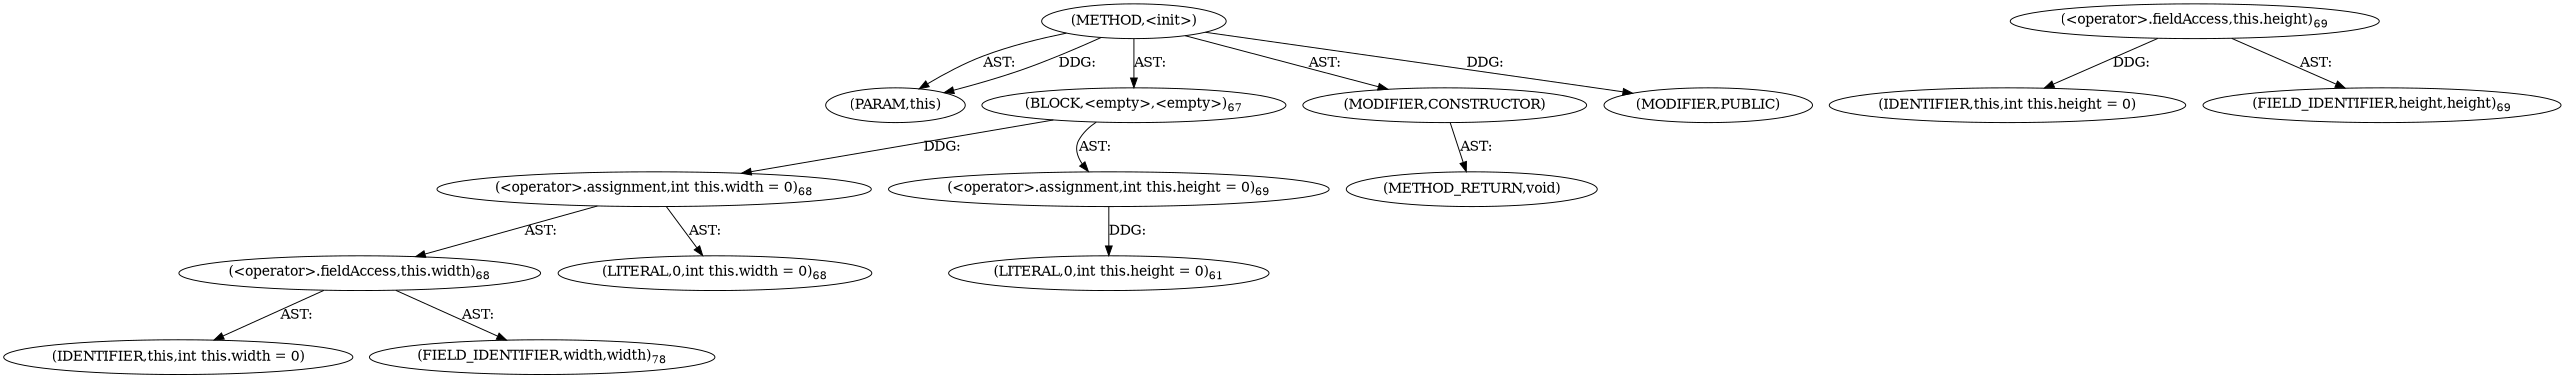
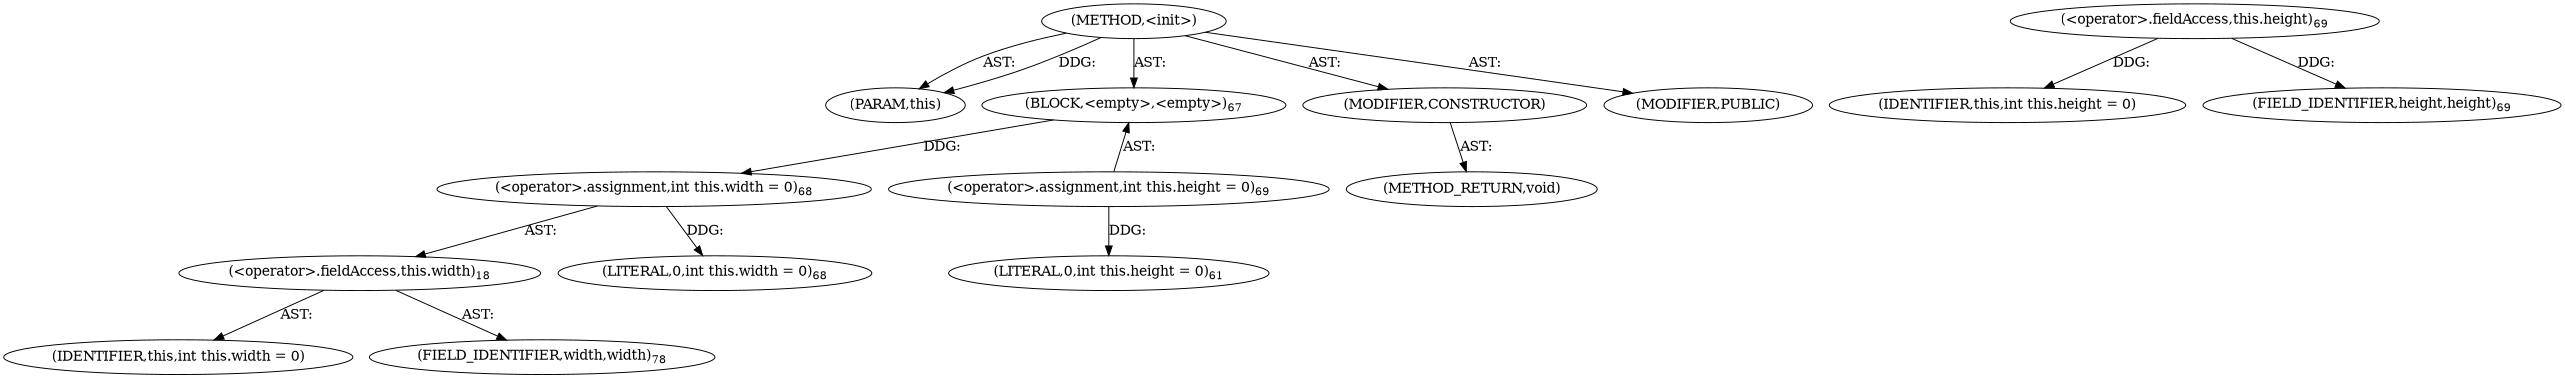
(1487, 63) -> (1487, 63)
(2318, 63) -> (2318, 63)
(1079, 140) -> (1120, 152)
(707, 231) -> (707, 231)
(483, 272) -> (483, 272)
